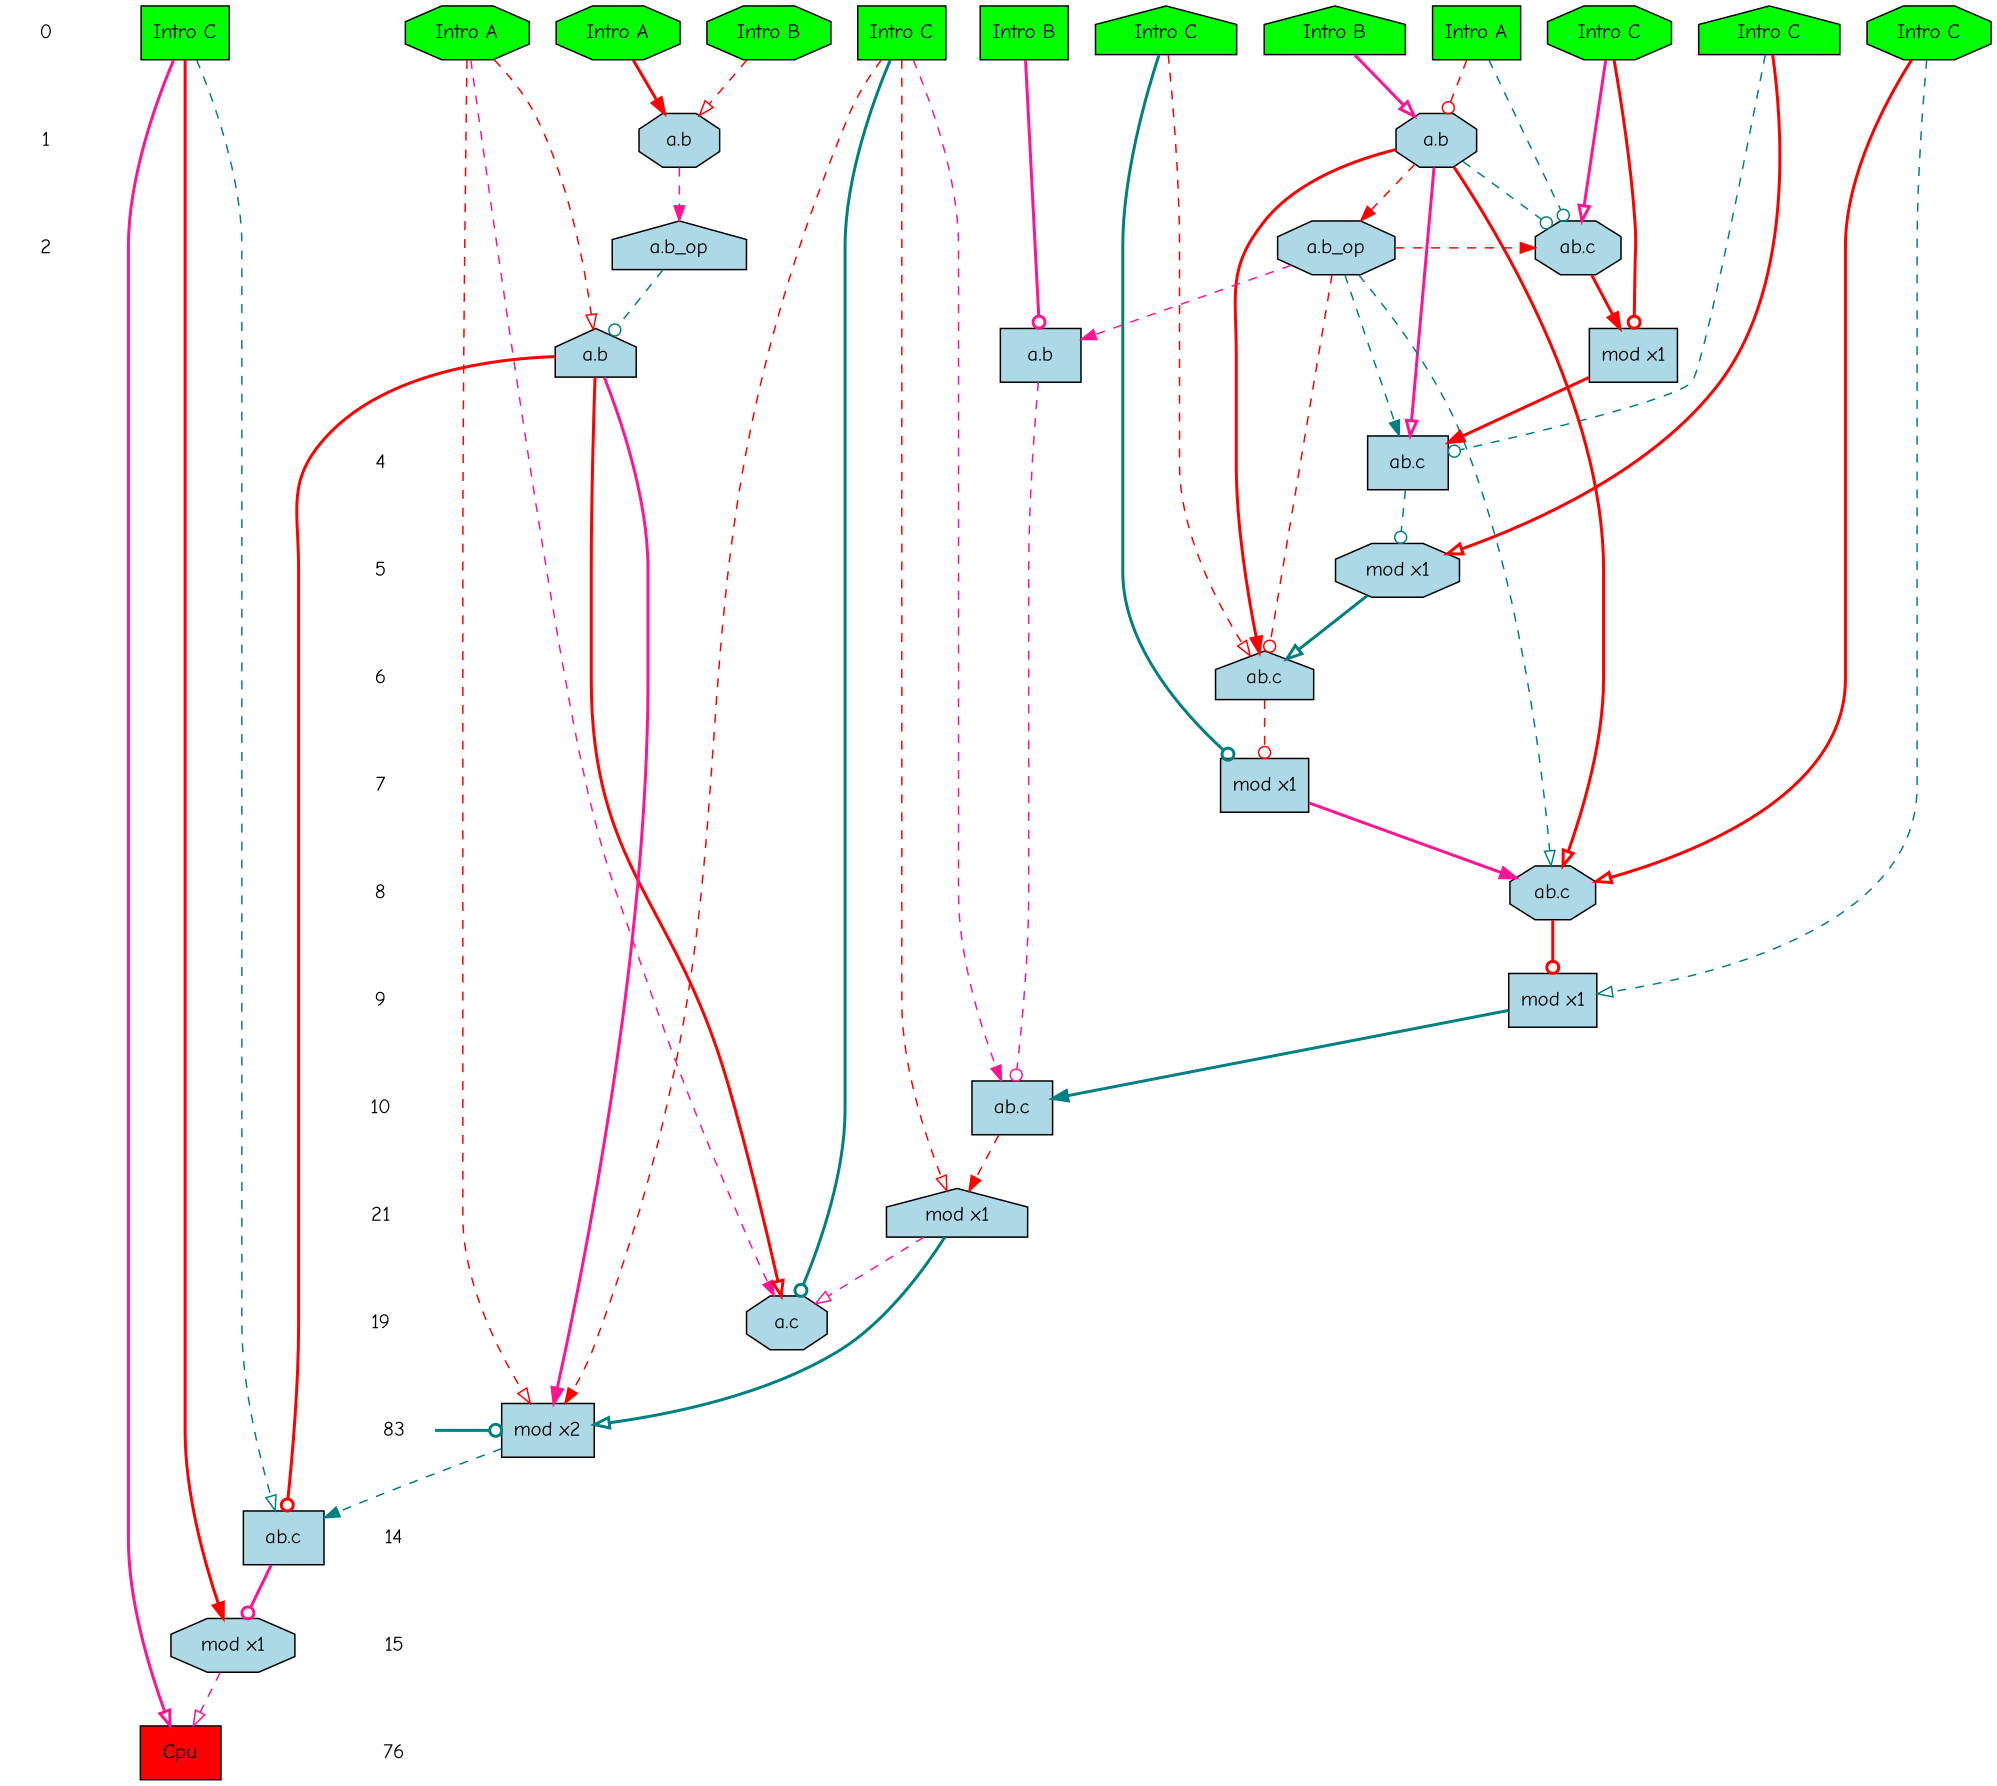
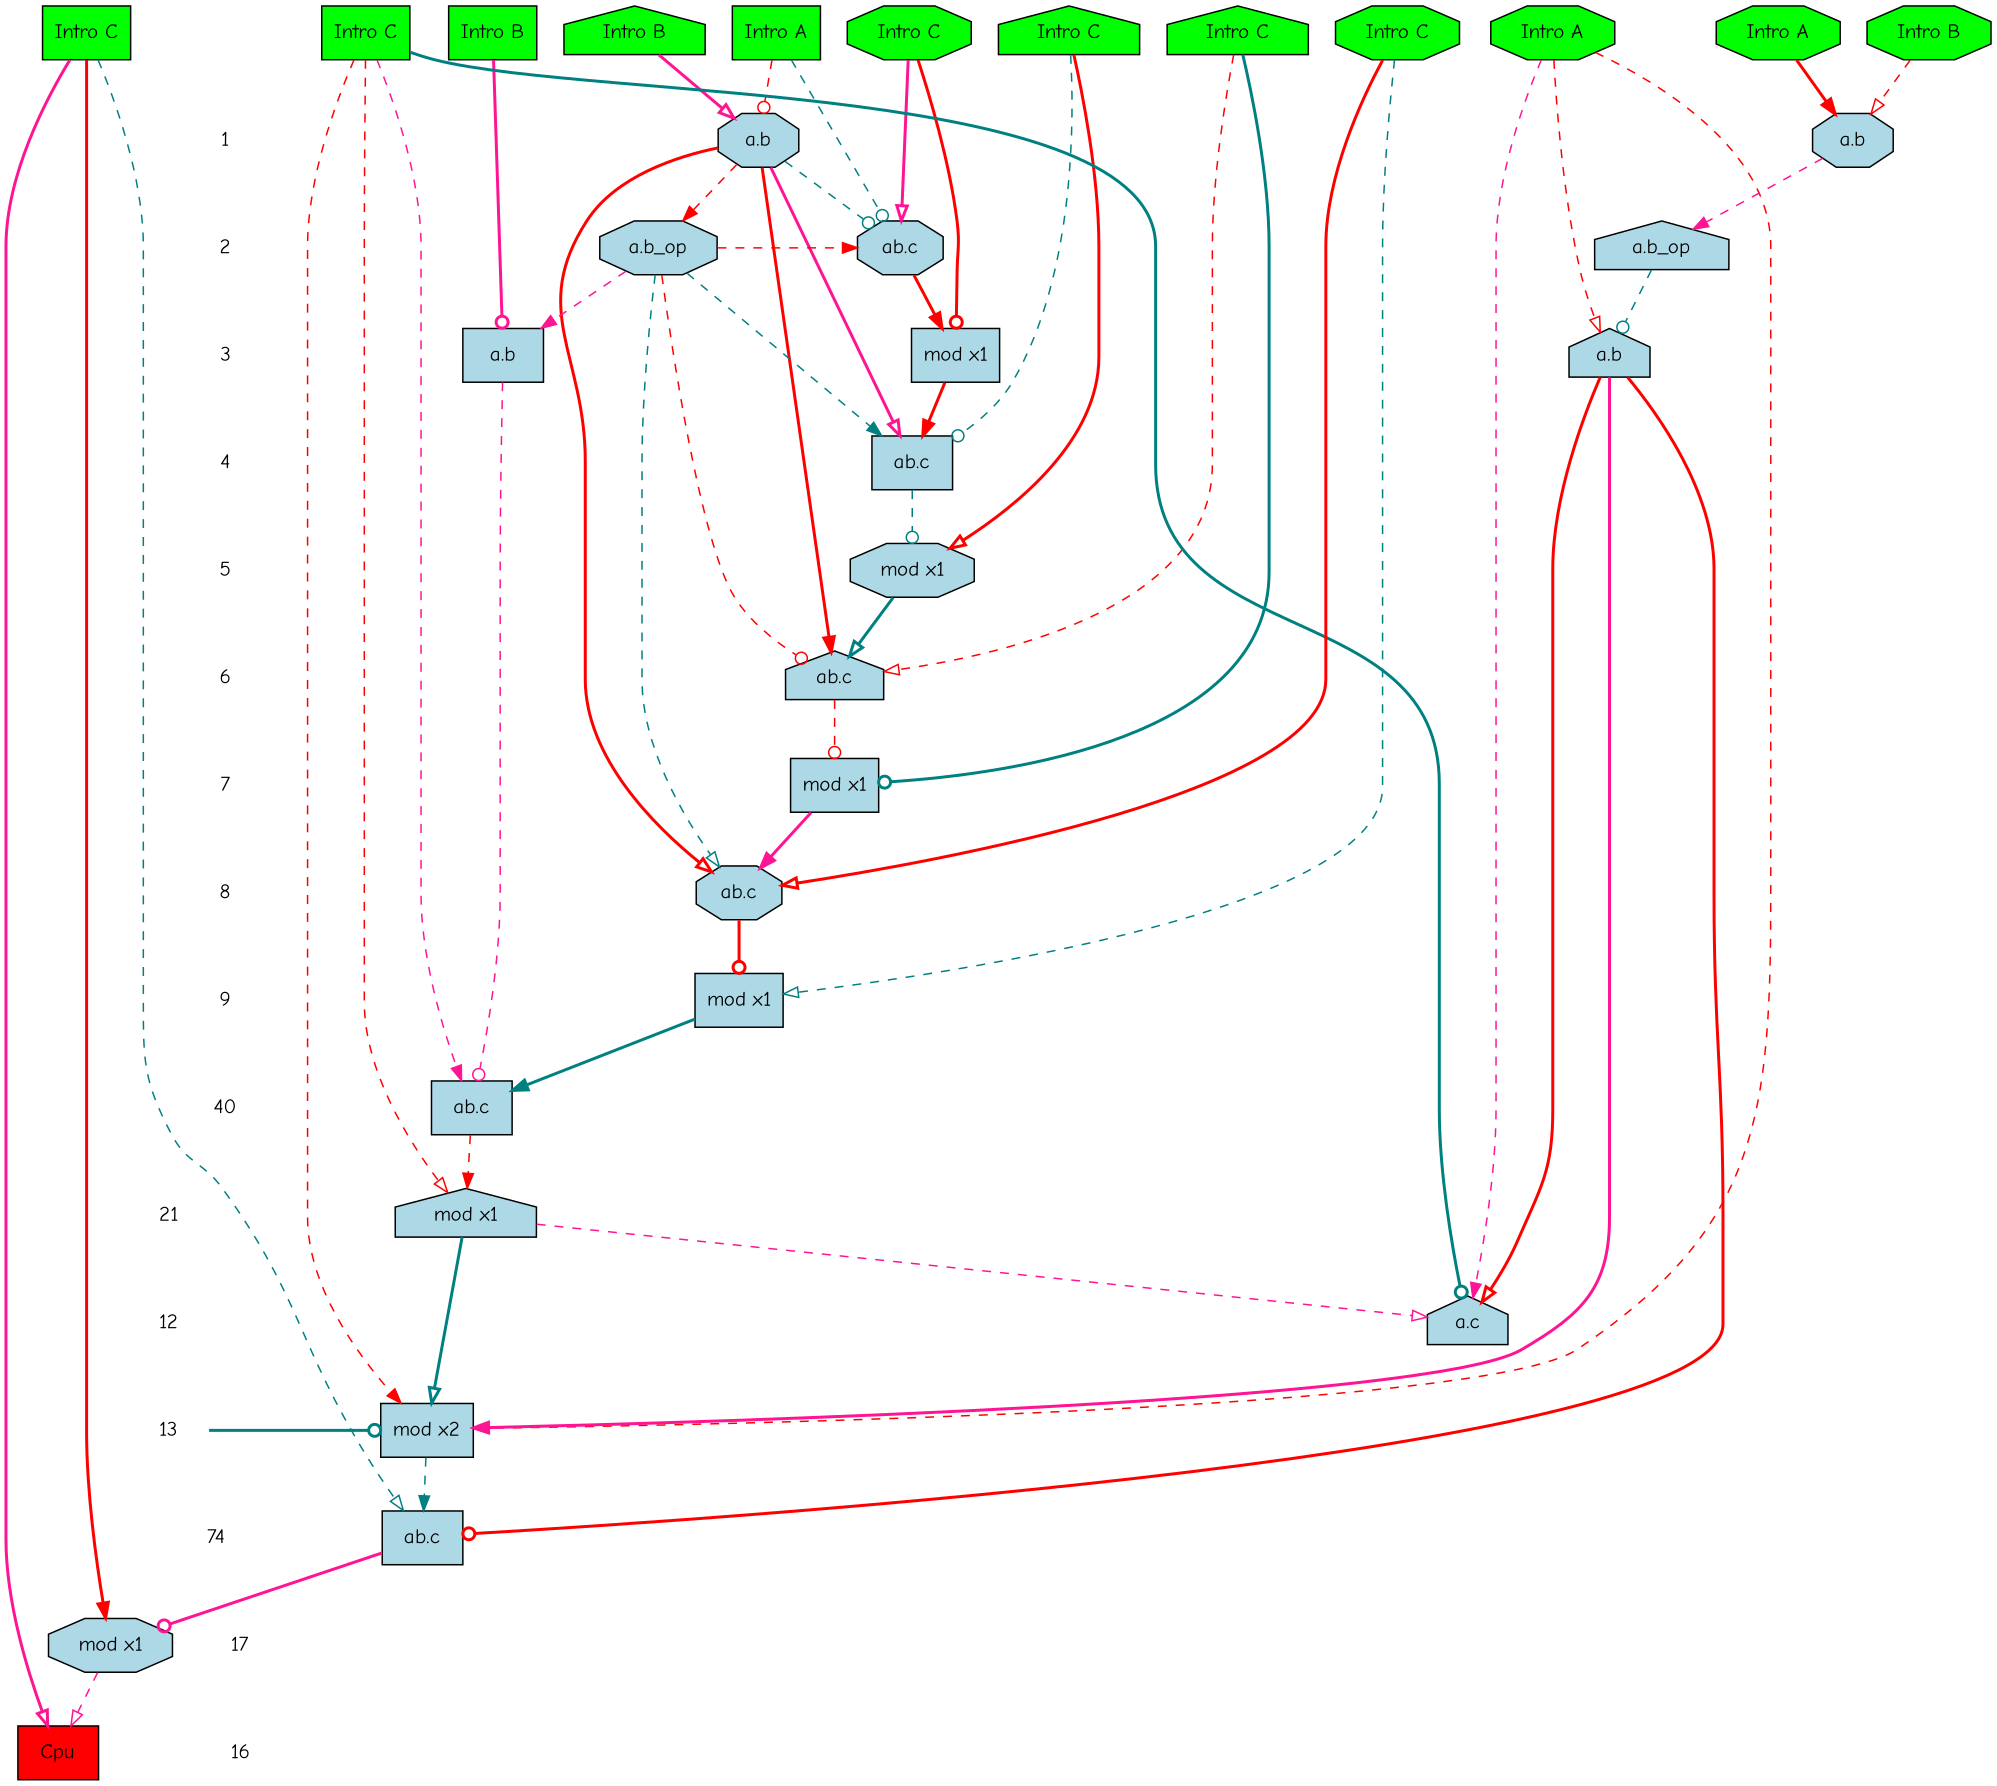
(46, 33) -> none
none -> (225, 355)
(381, 1108) -> (225, 1108)
(381, 1323) -> (169, 1323)
(787, 1323) -> (1468, 1323)
(394, 1430) -> (169, 1430)
(394, 1538) -> (216, 1538)
(394, 1645) -> (240, 1645)
(394, 1753) -> (240, 1753)
